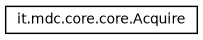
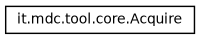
(101, 20) -> (100, 20)
